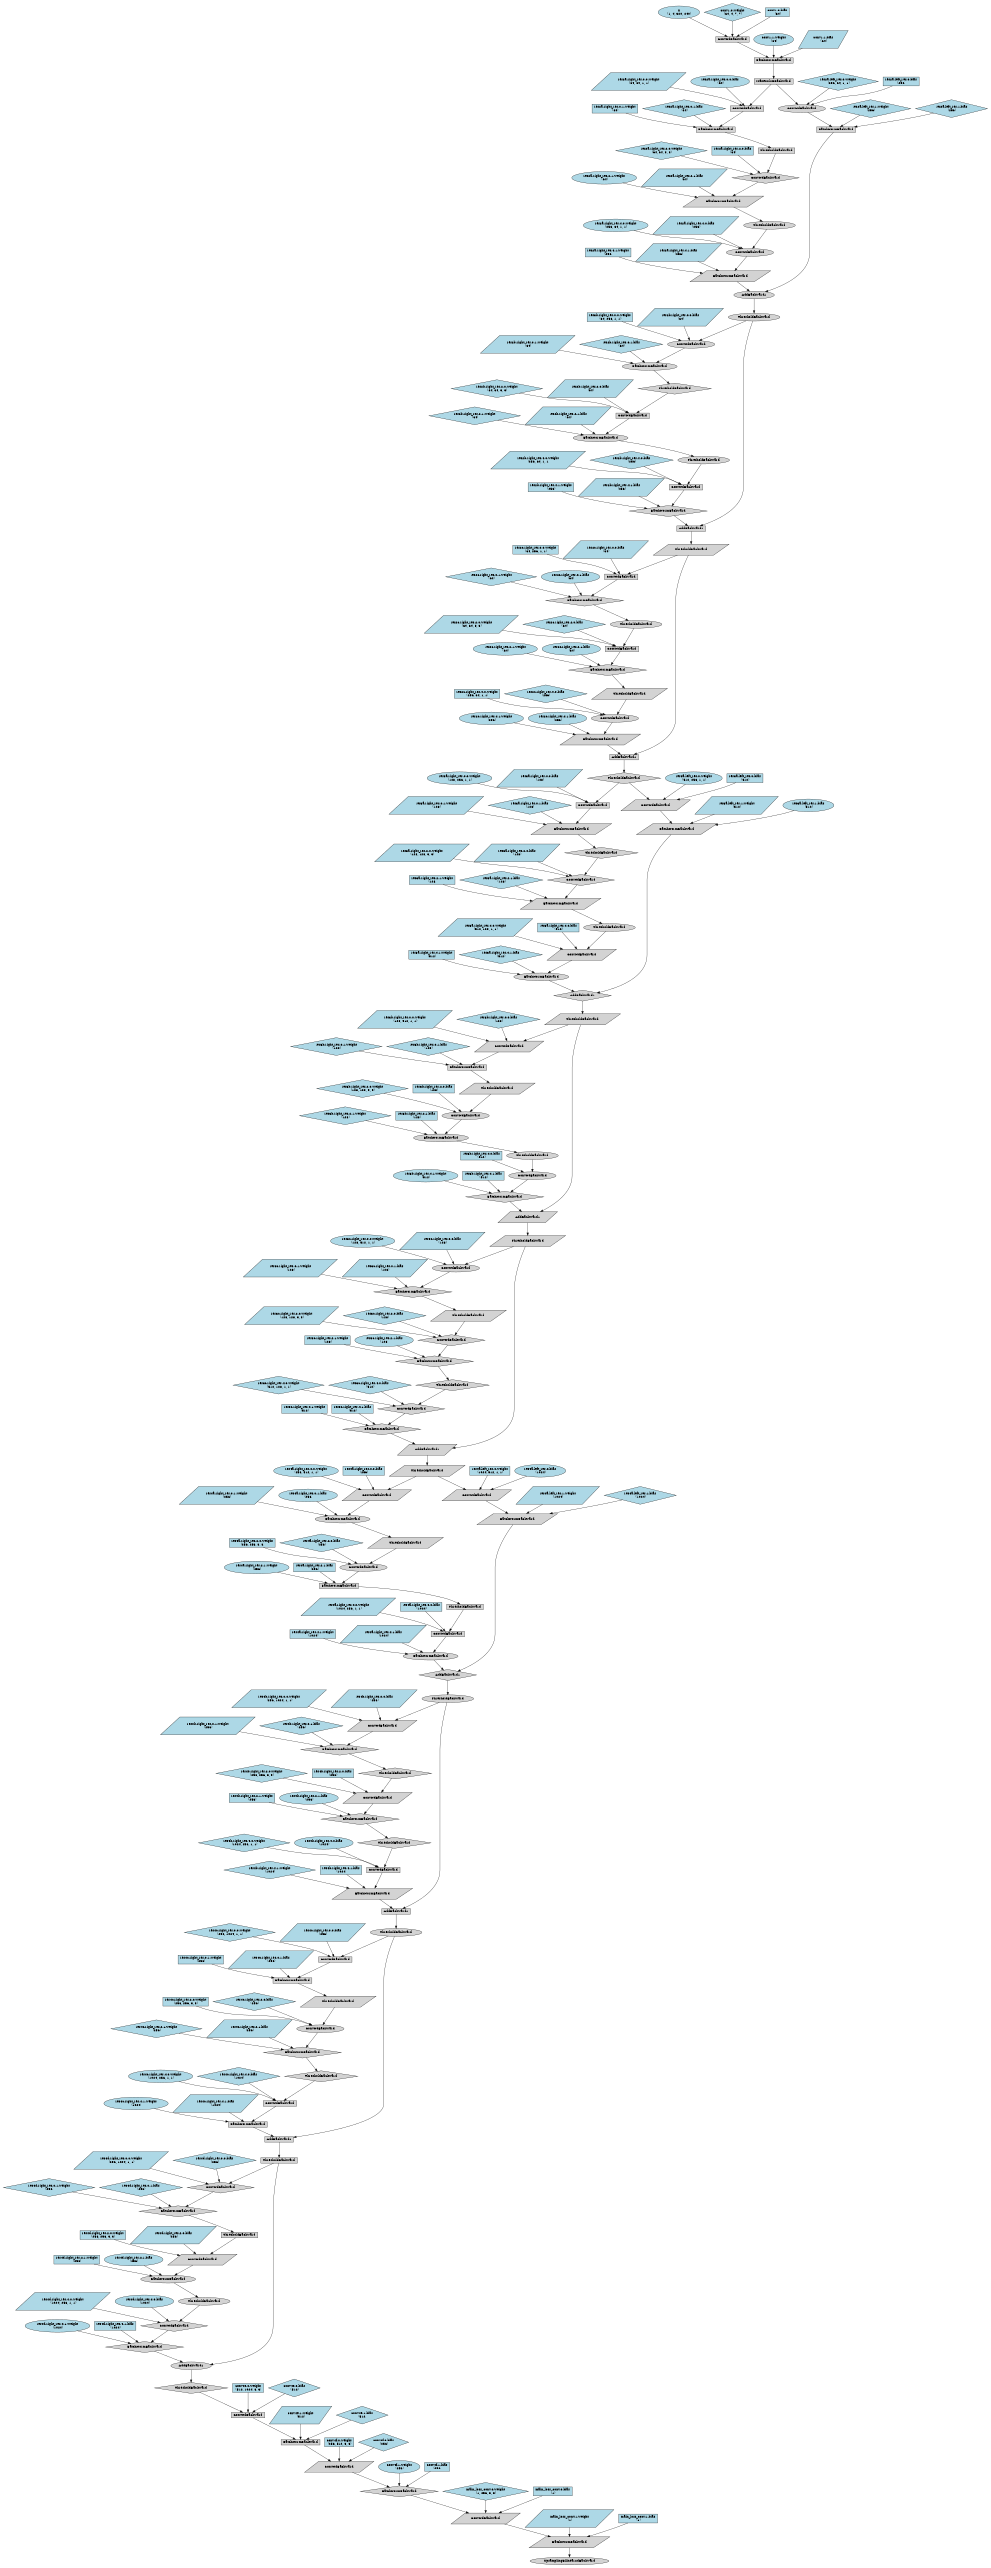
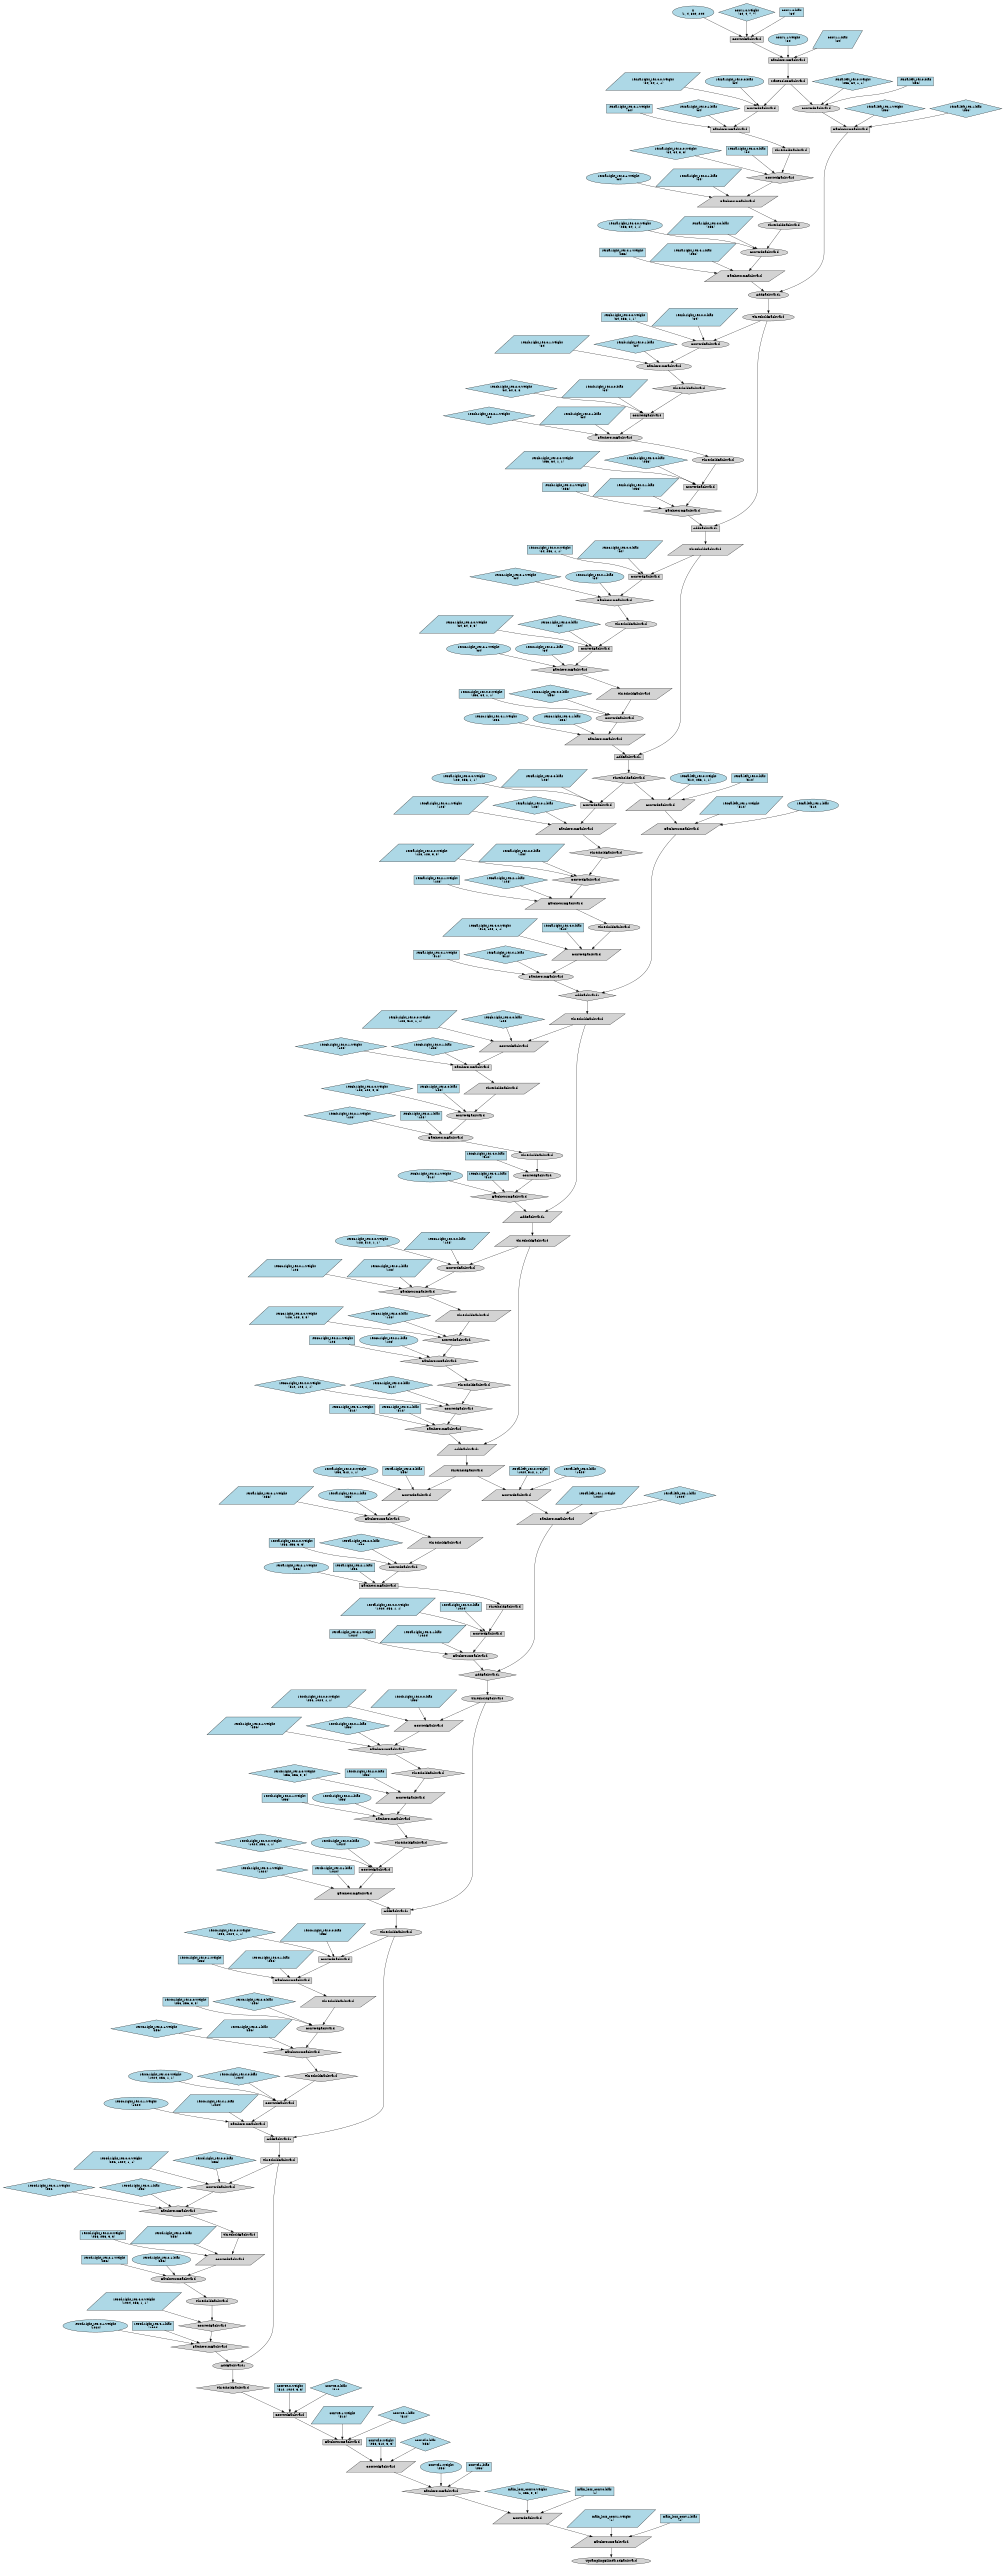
(144, 2301) -> none
